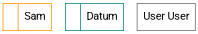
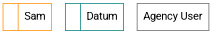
(166, 17) -> (173, 17)
